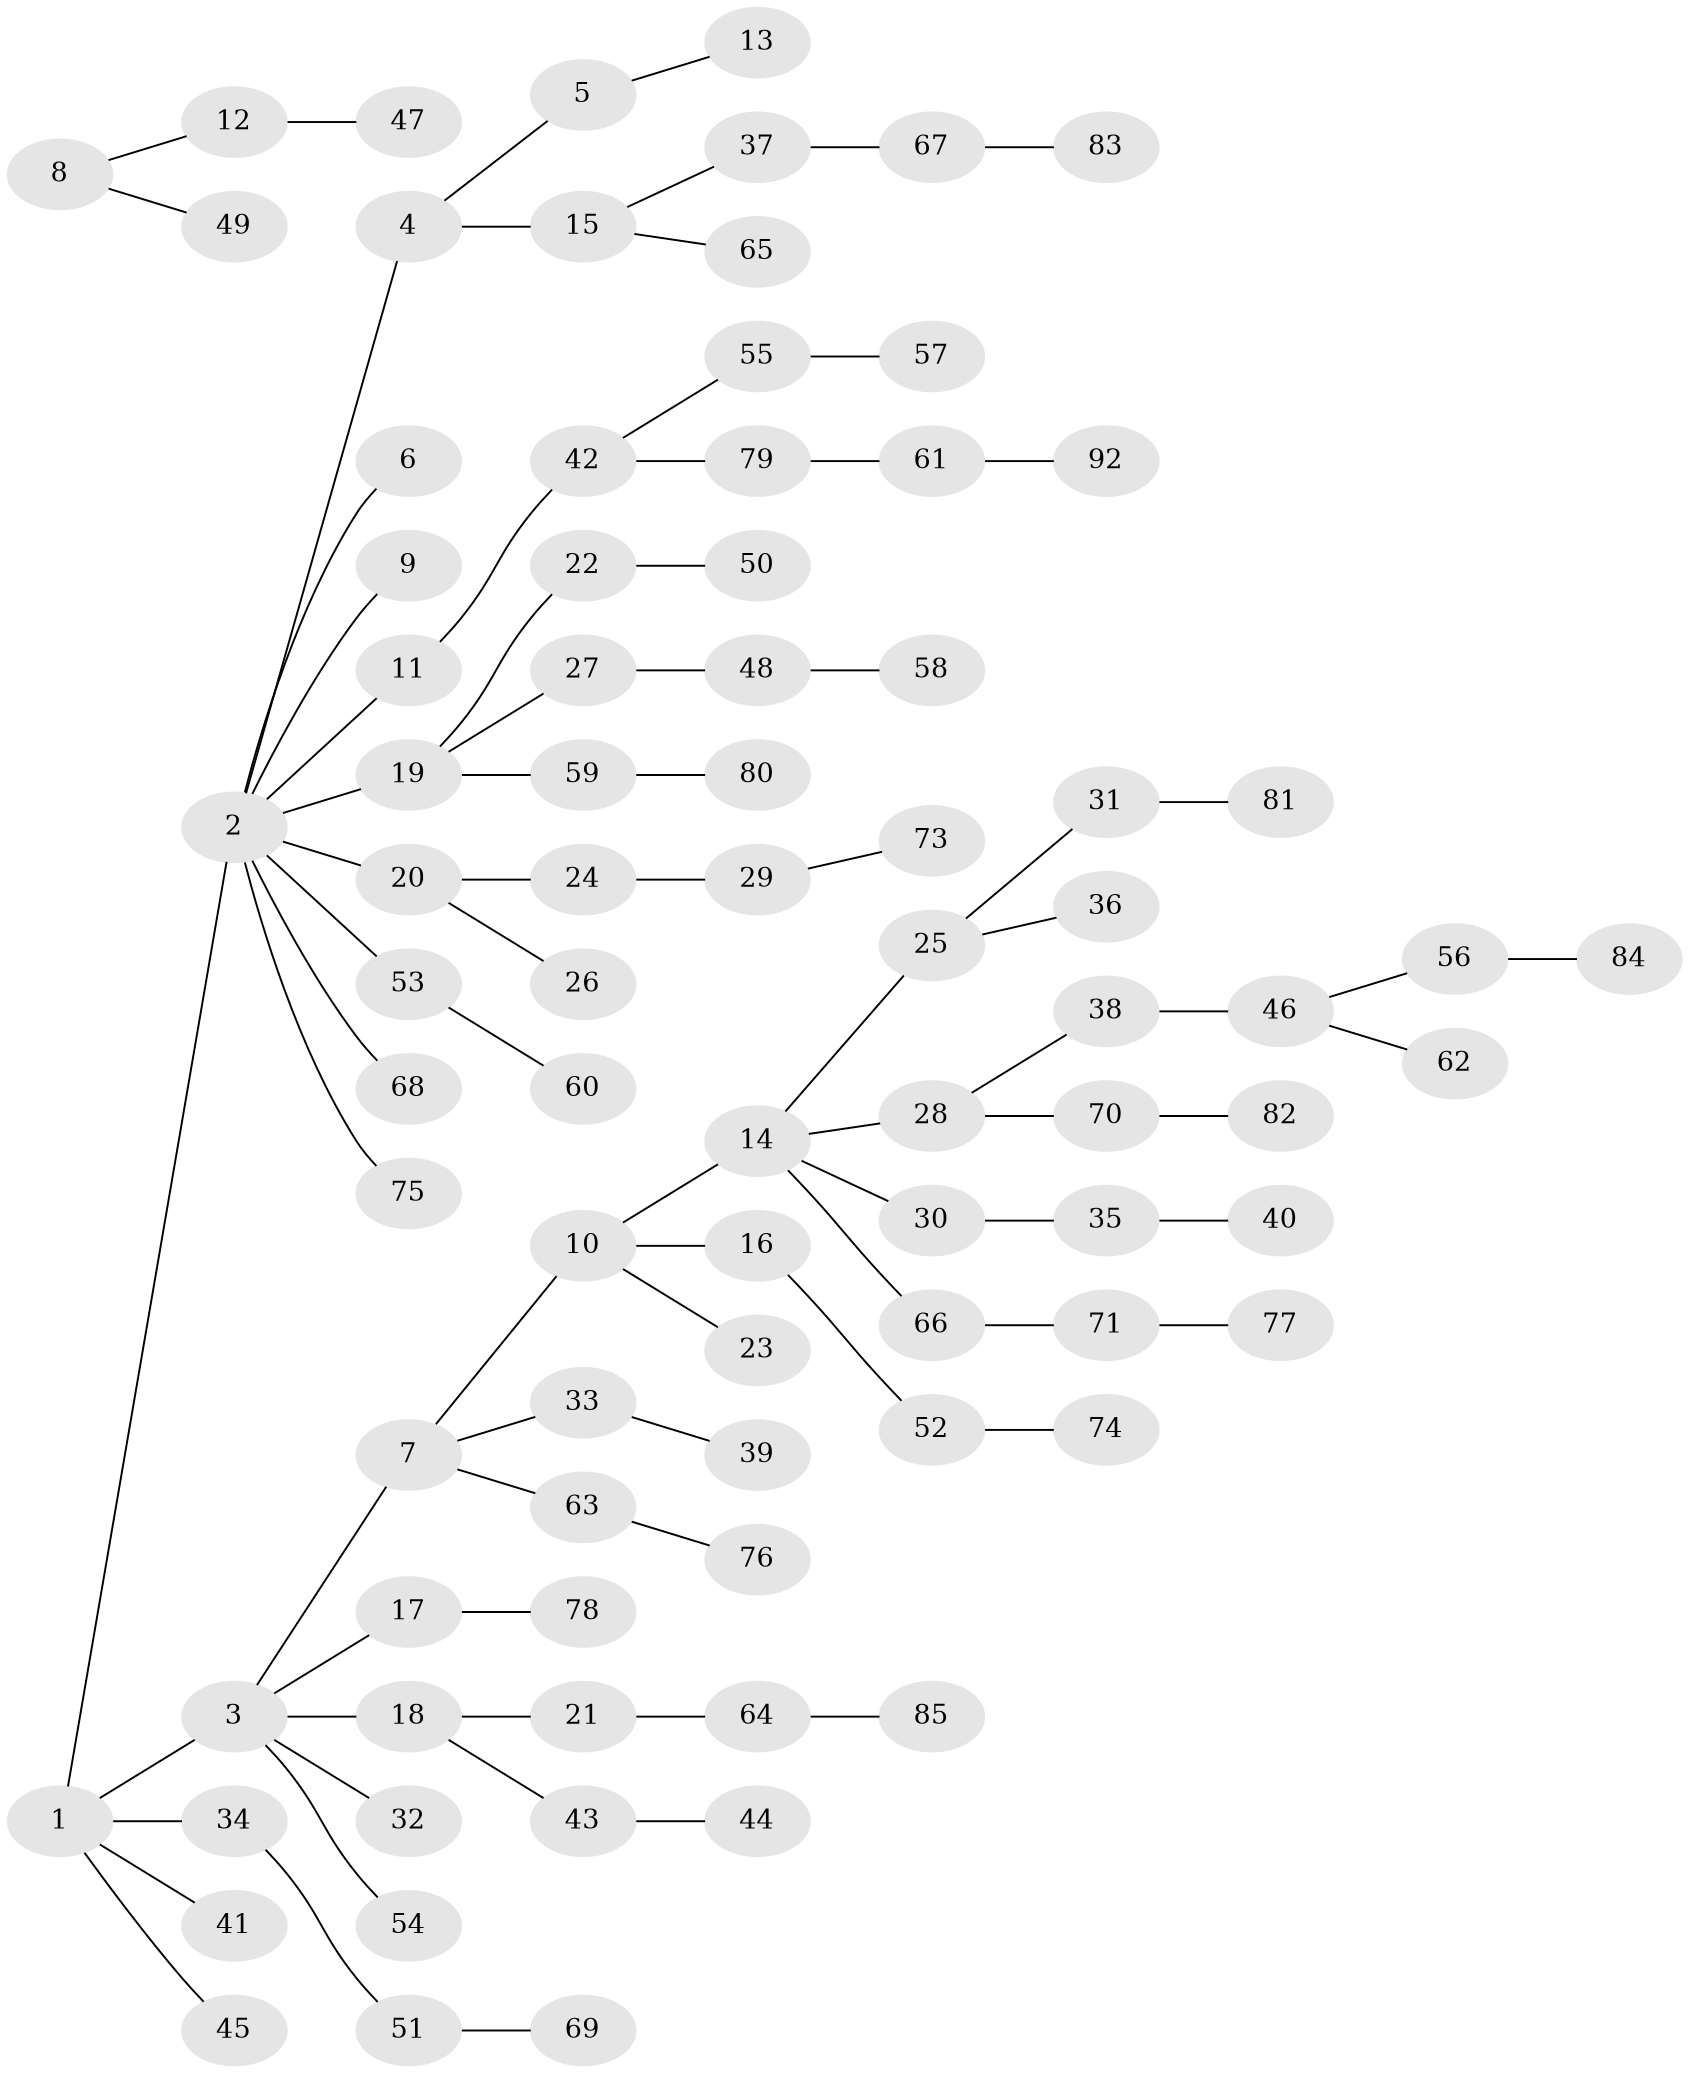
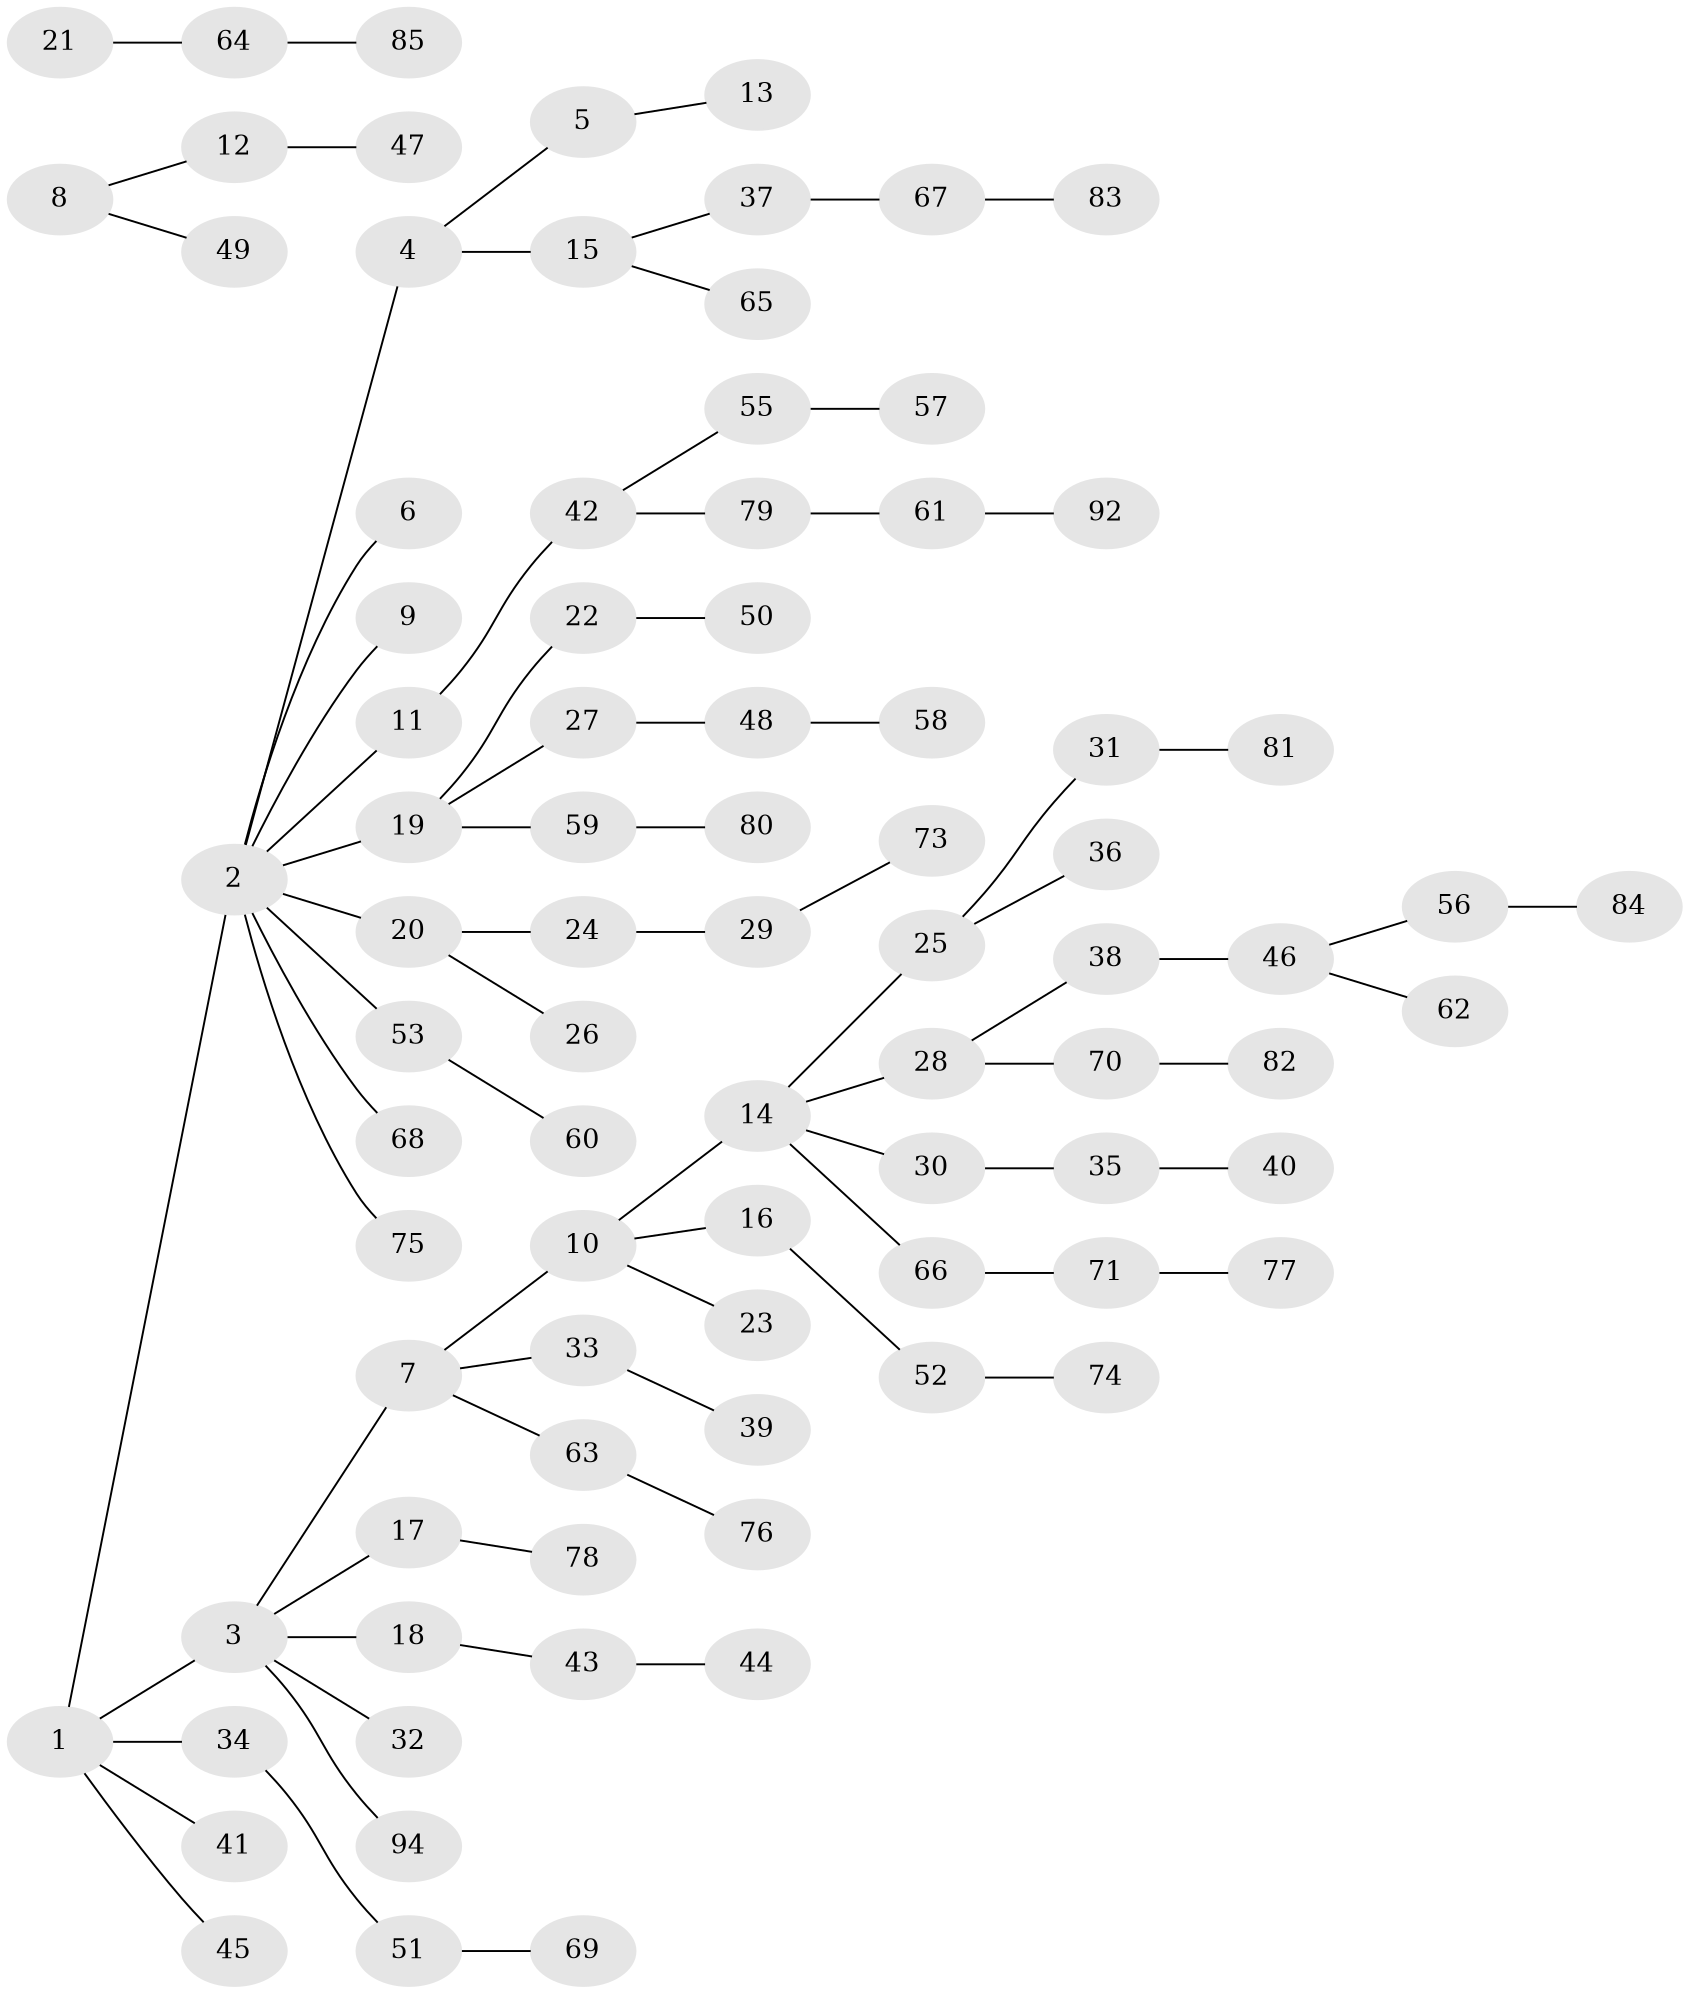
(496, 1717) -> none
(409, 1926) -> (409, 1846)
